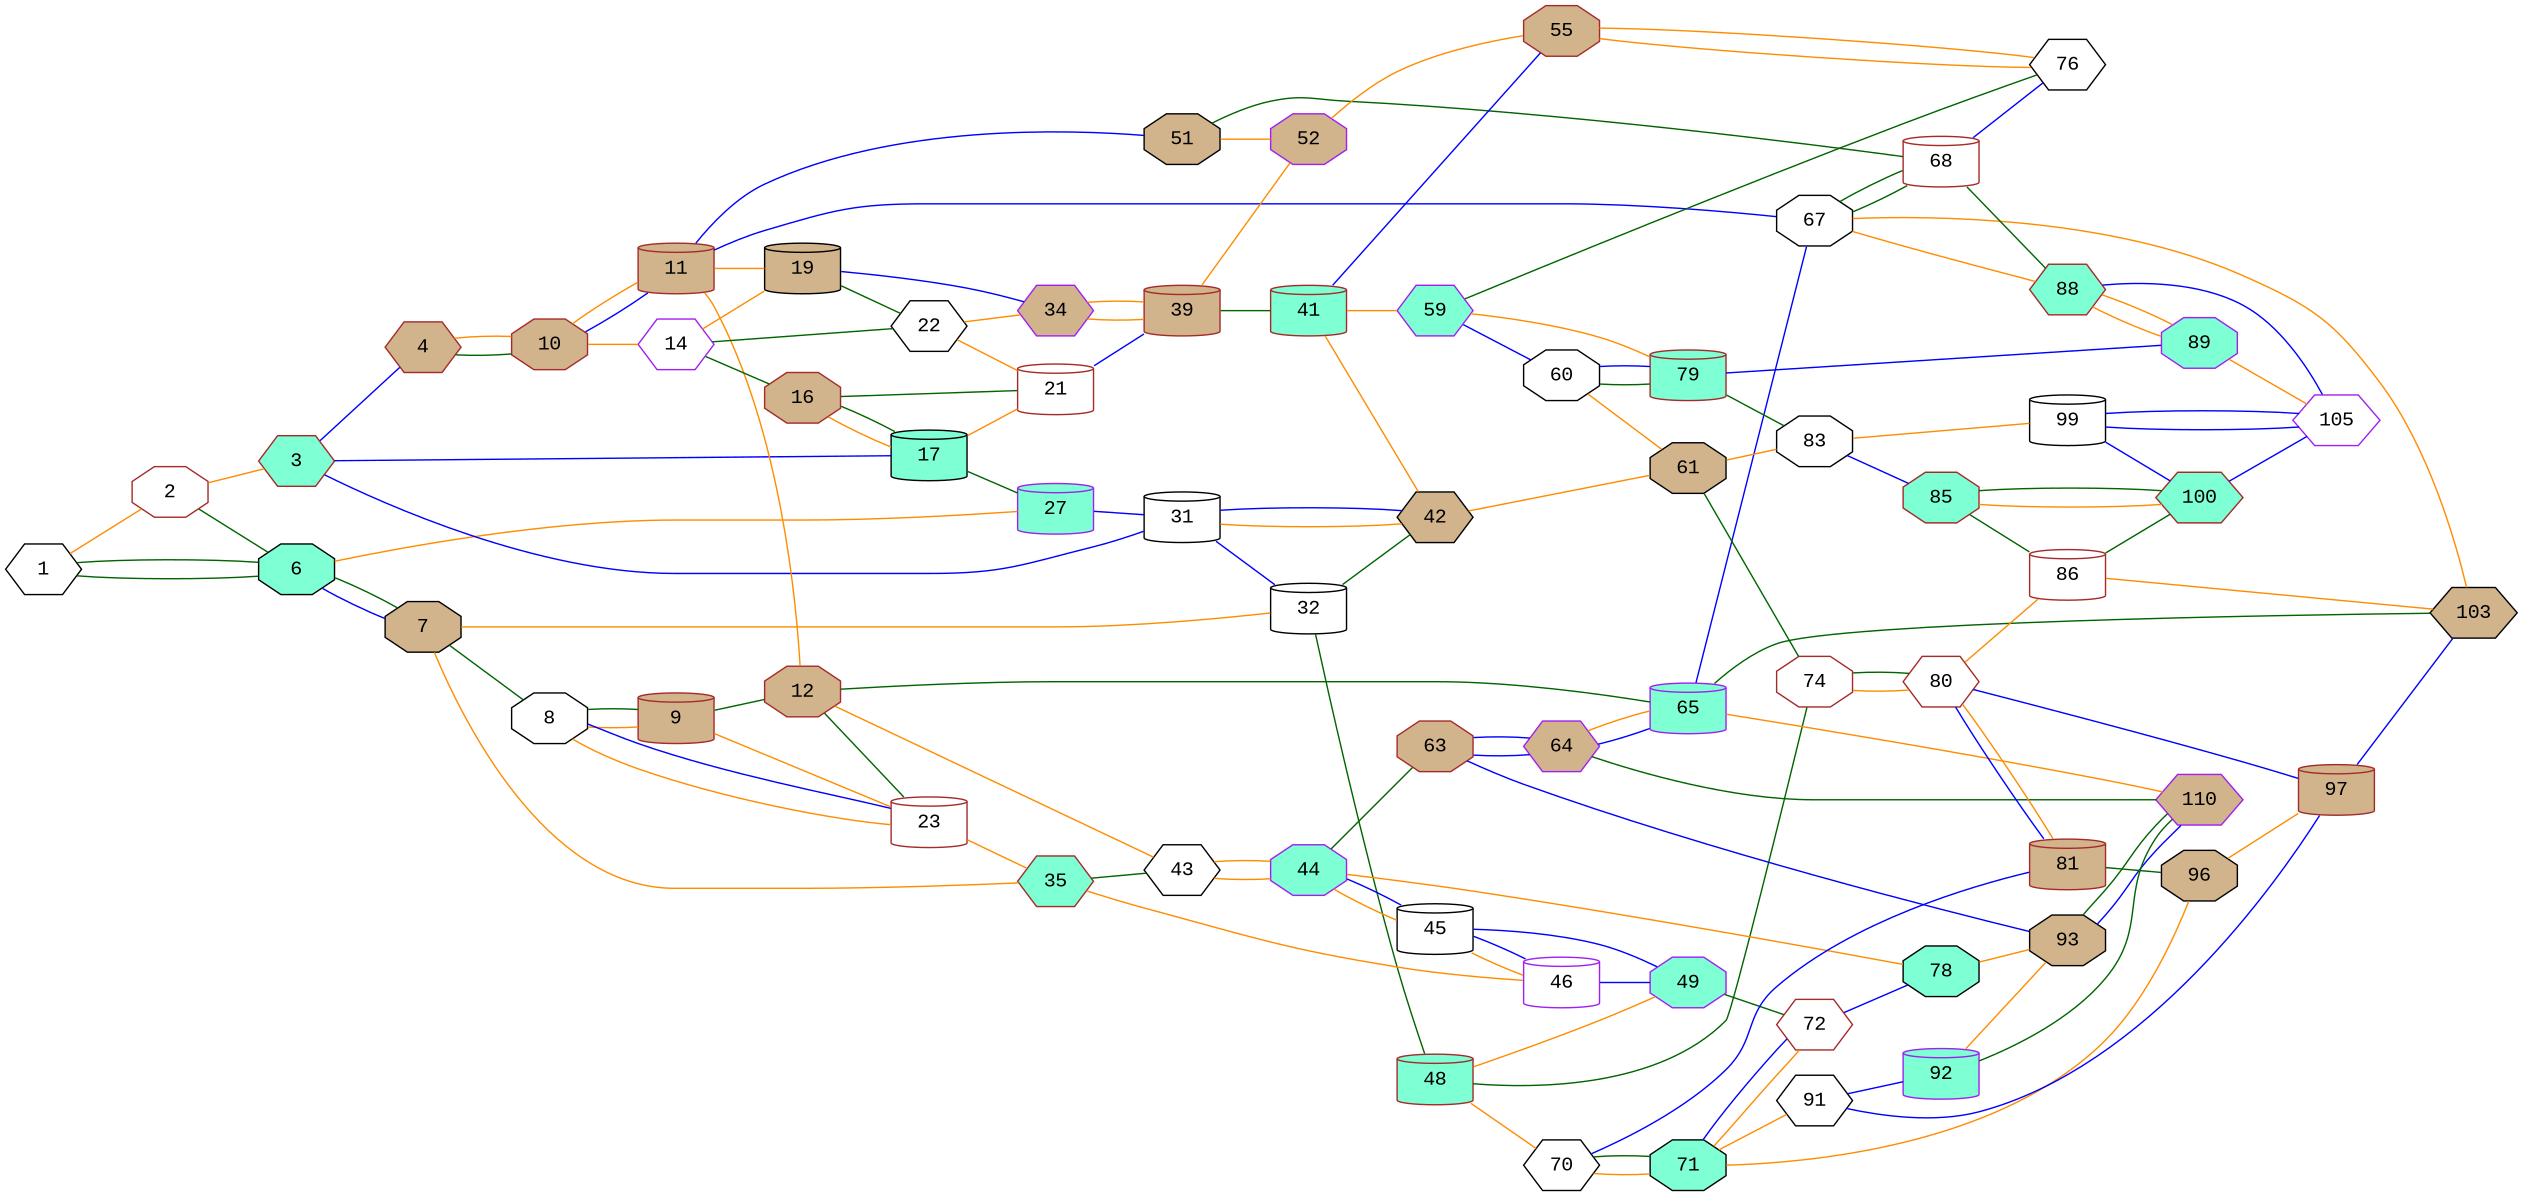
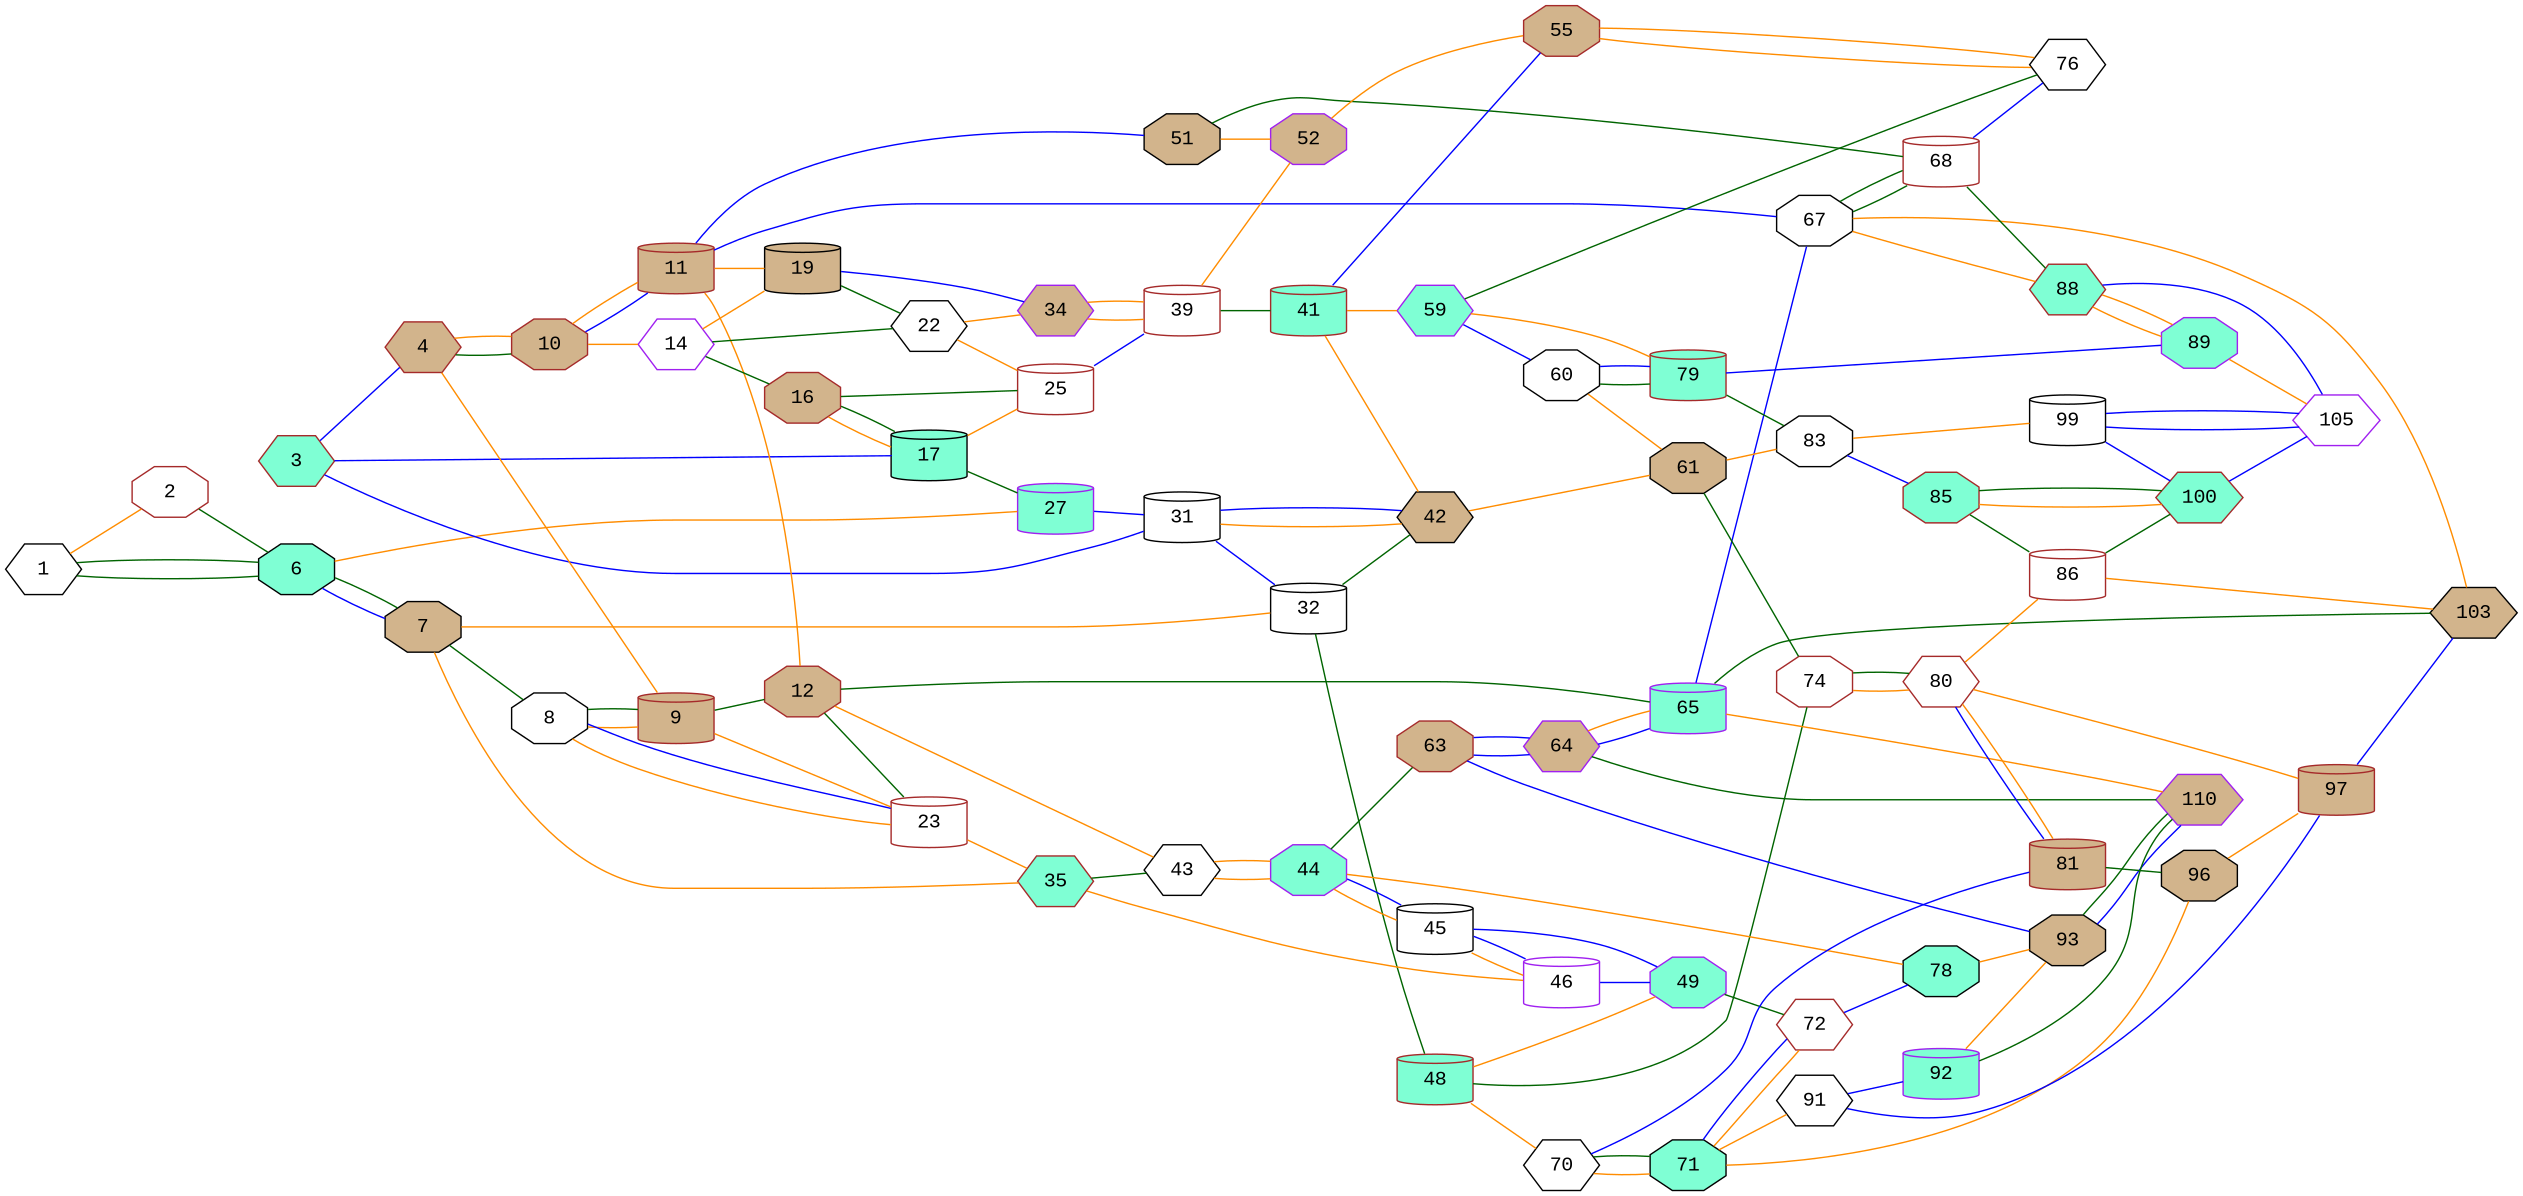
(1182, 311) -> (1182, 311)
(1056, 389) -> (1056, 389)
(236, 476) -> none
none -> (555, 541)
(2136, 732) -> (2136, 732)
